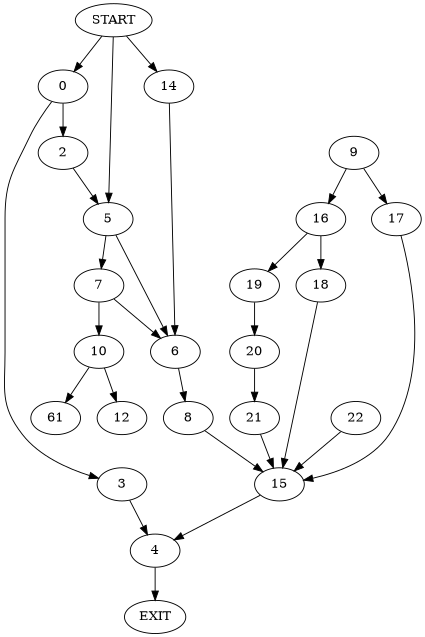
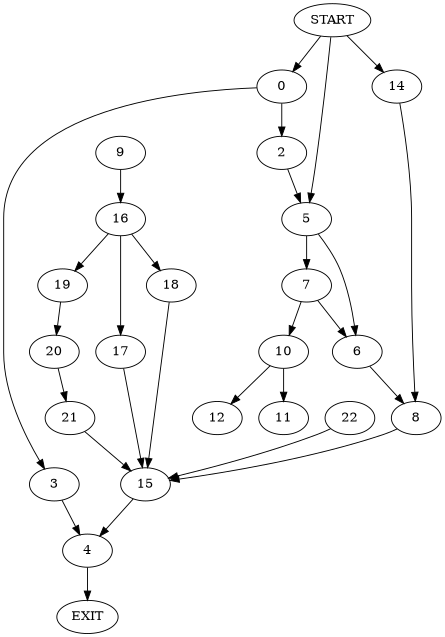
(373, 182) -> (121, 281)
(172, 214) -> (412, 247)
(56, 418) -> (284, 418)
